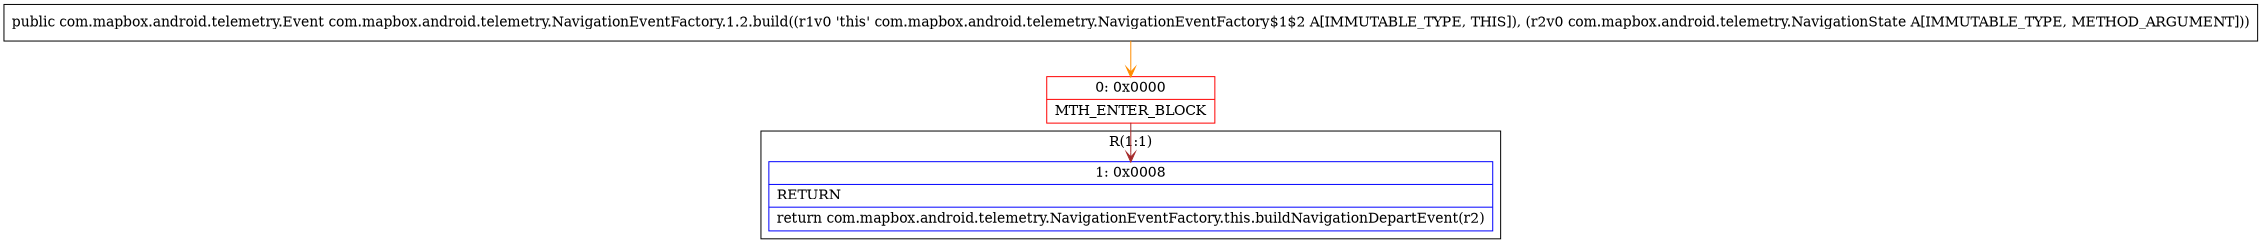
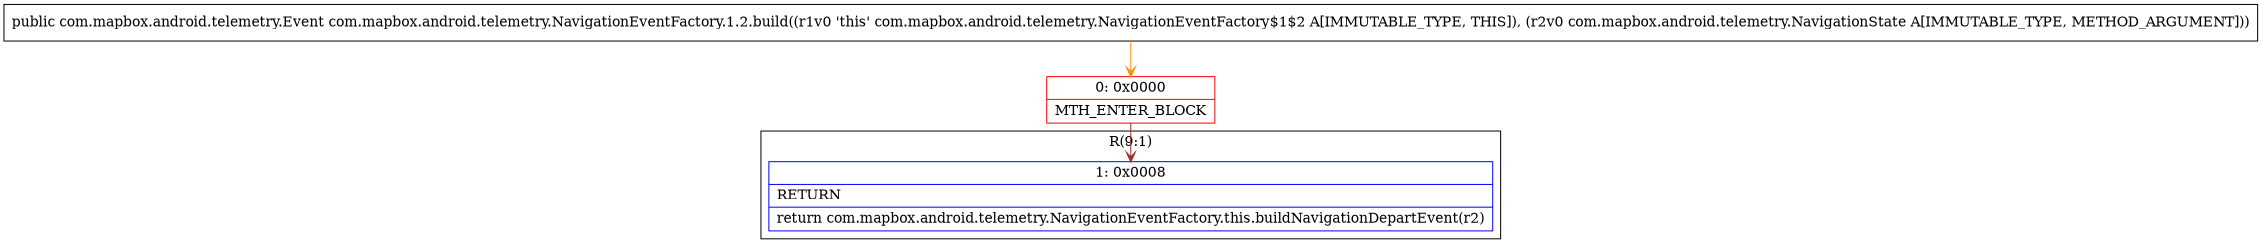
(1131, 142) -> (1131, 142)
